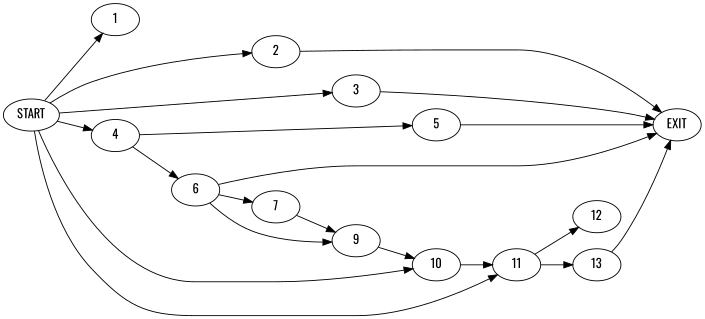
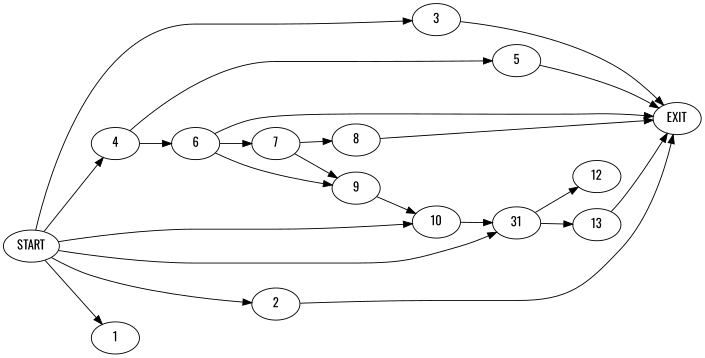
none -> (356, 140)
(517, 265) -> (517, 223)
